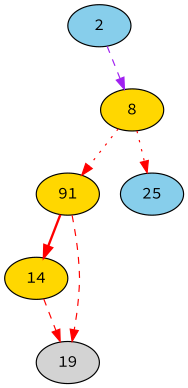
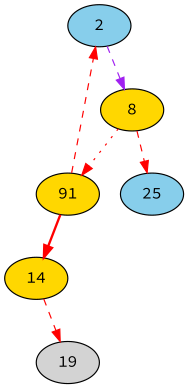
(141, 146) -> (141, 146)
(79, 272) -> (82, 116)
